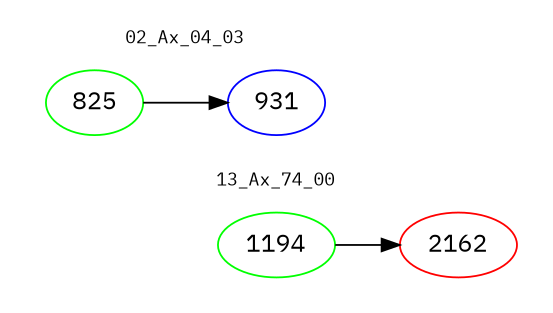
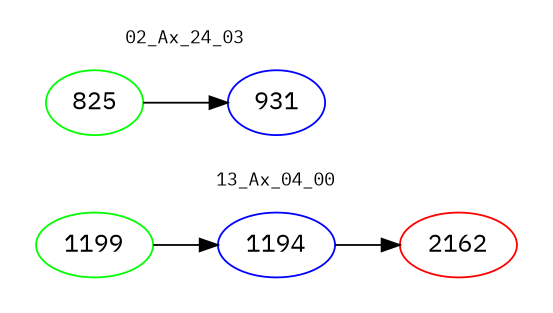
(186, 39) -> (186, 39)
(276, 181) -> (276, 181)
none -> (95, 245)
(276, 245) -> (276, 245)
